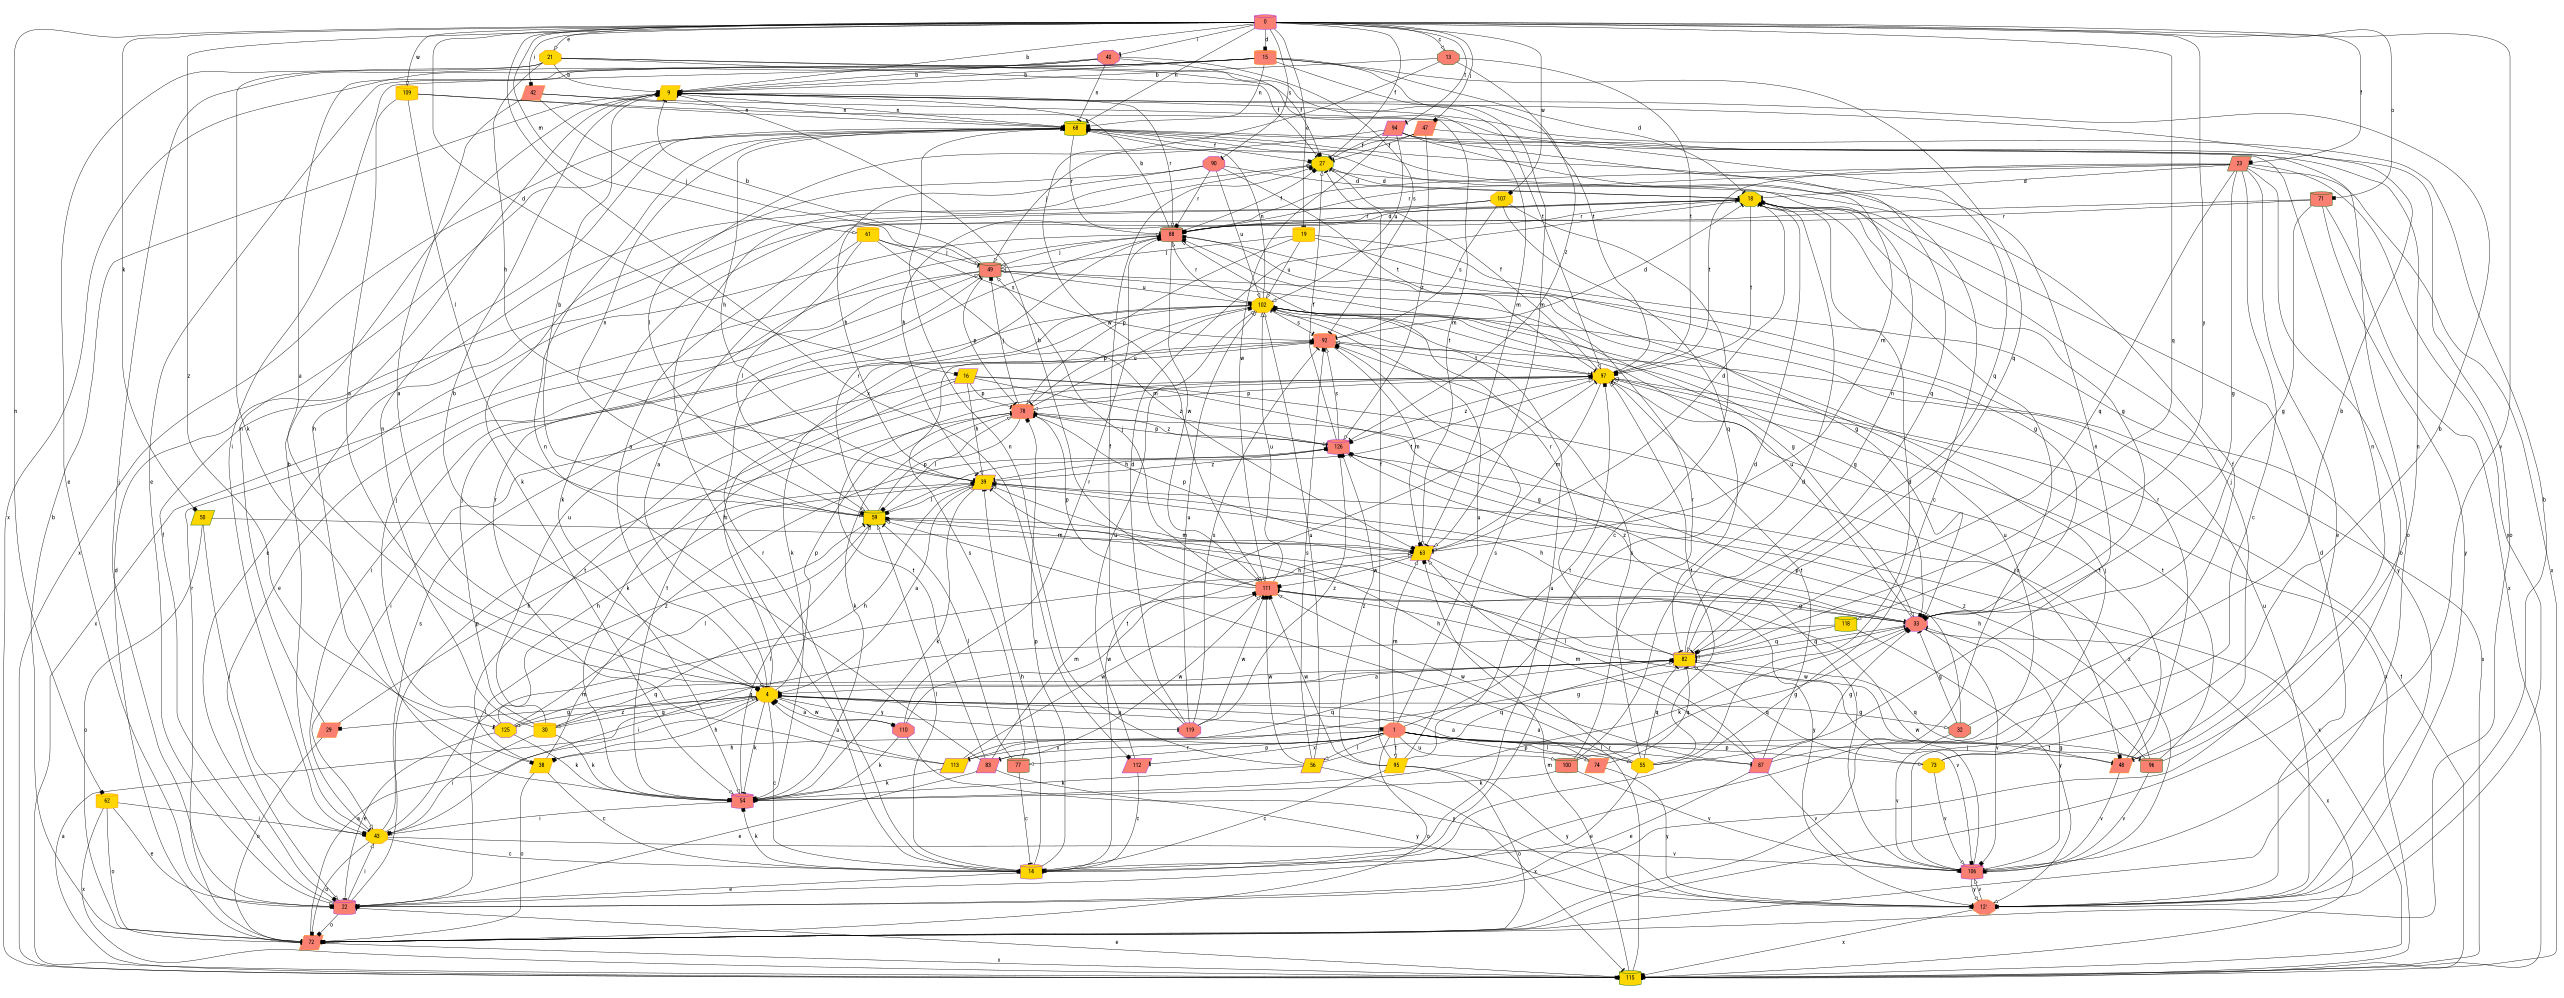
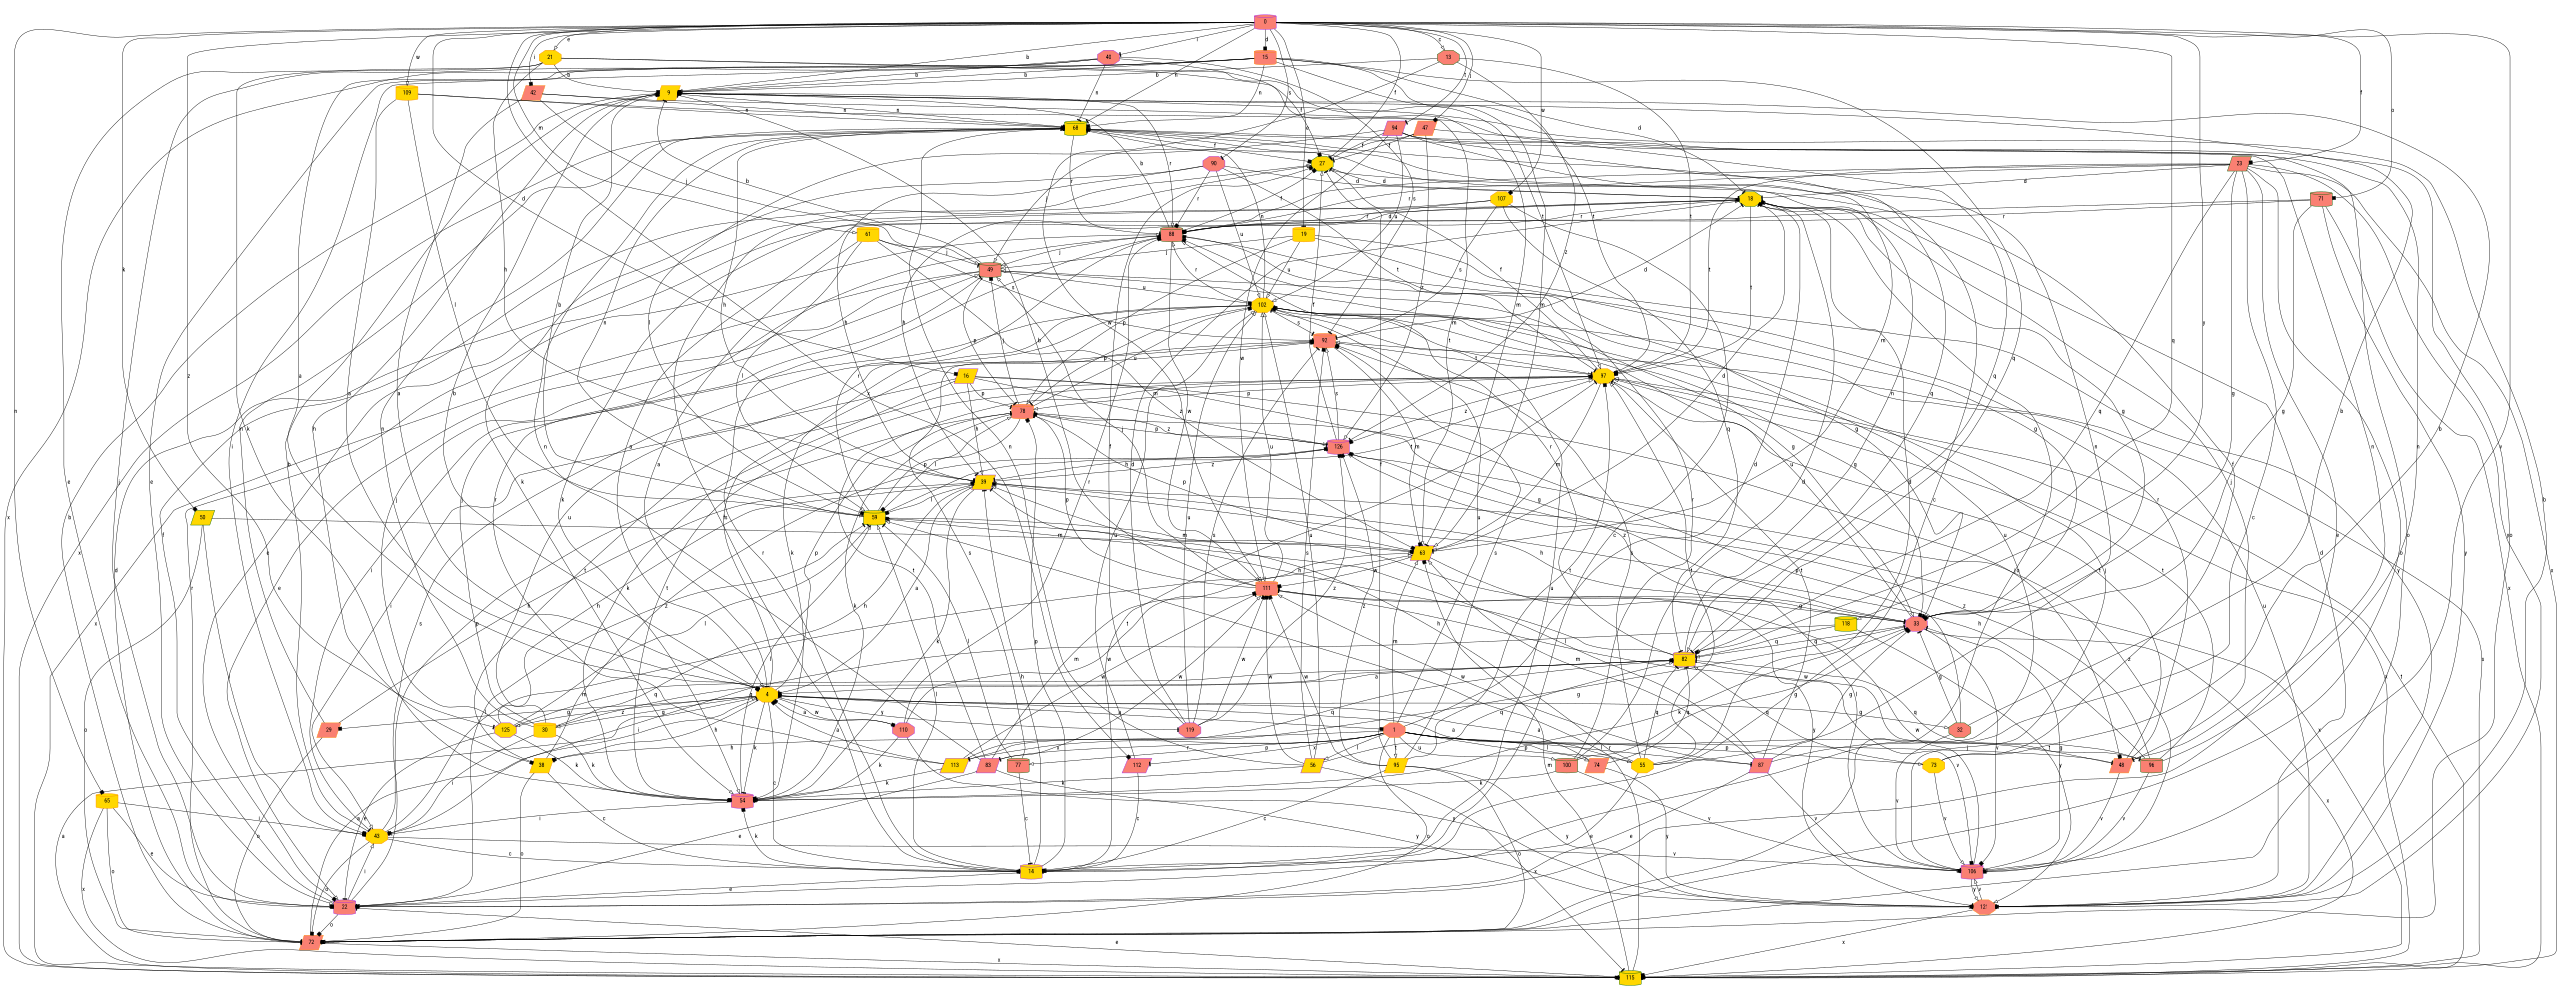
(956, 73) -> none
(86, 417) -> (101, 456)
(107, 801) -> (107, 801)
